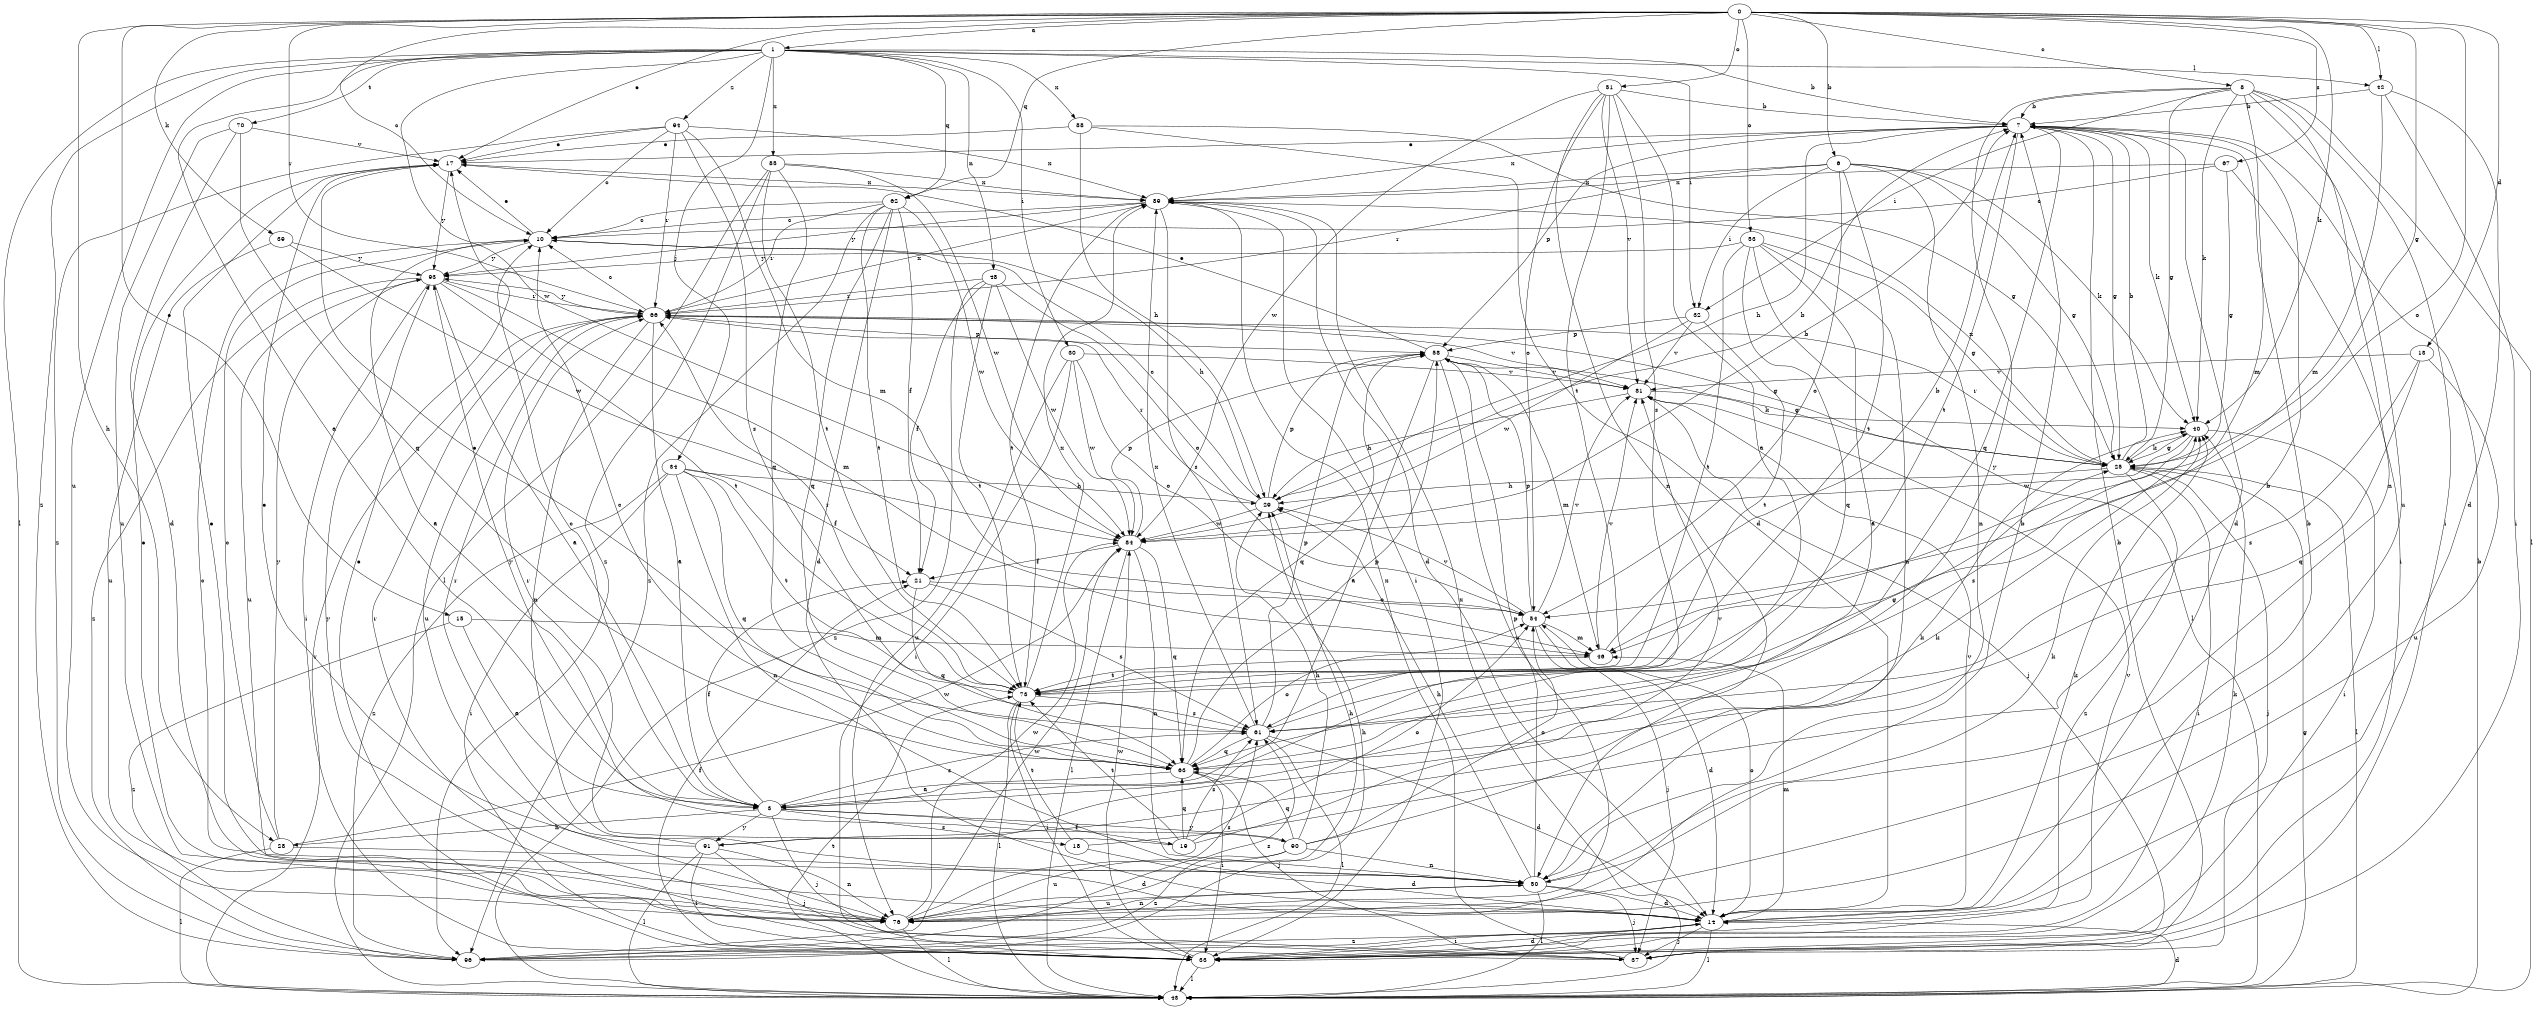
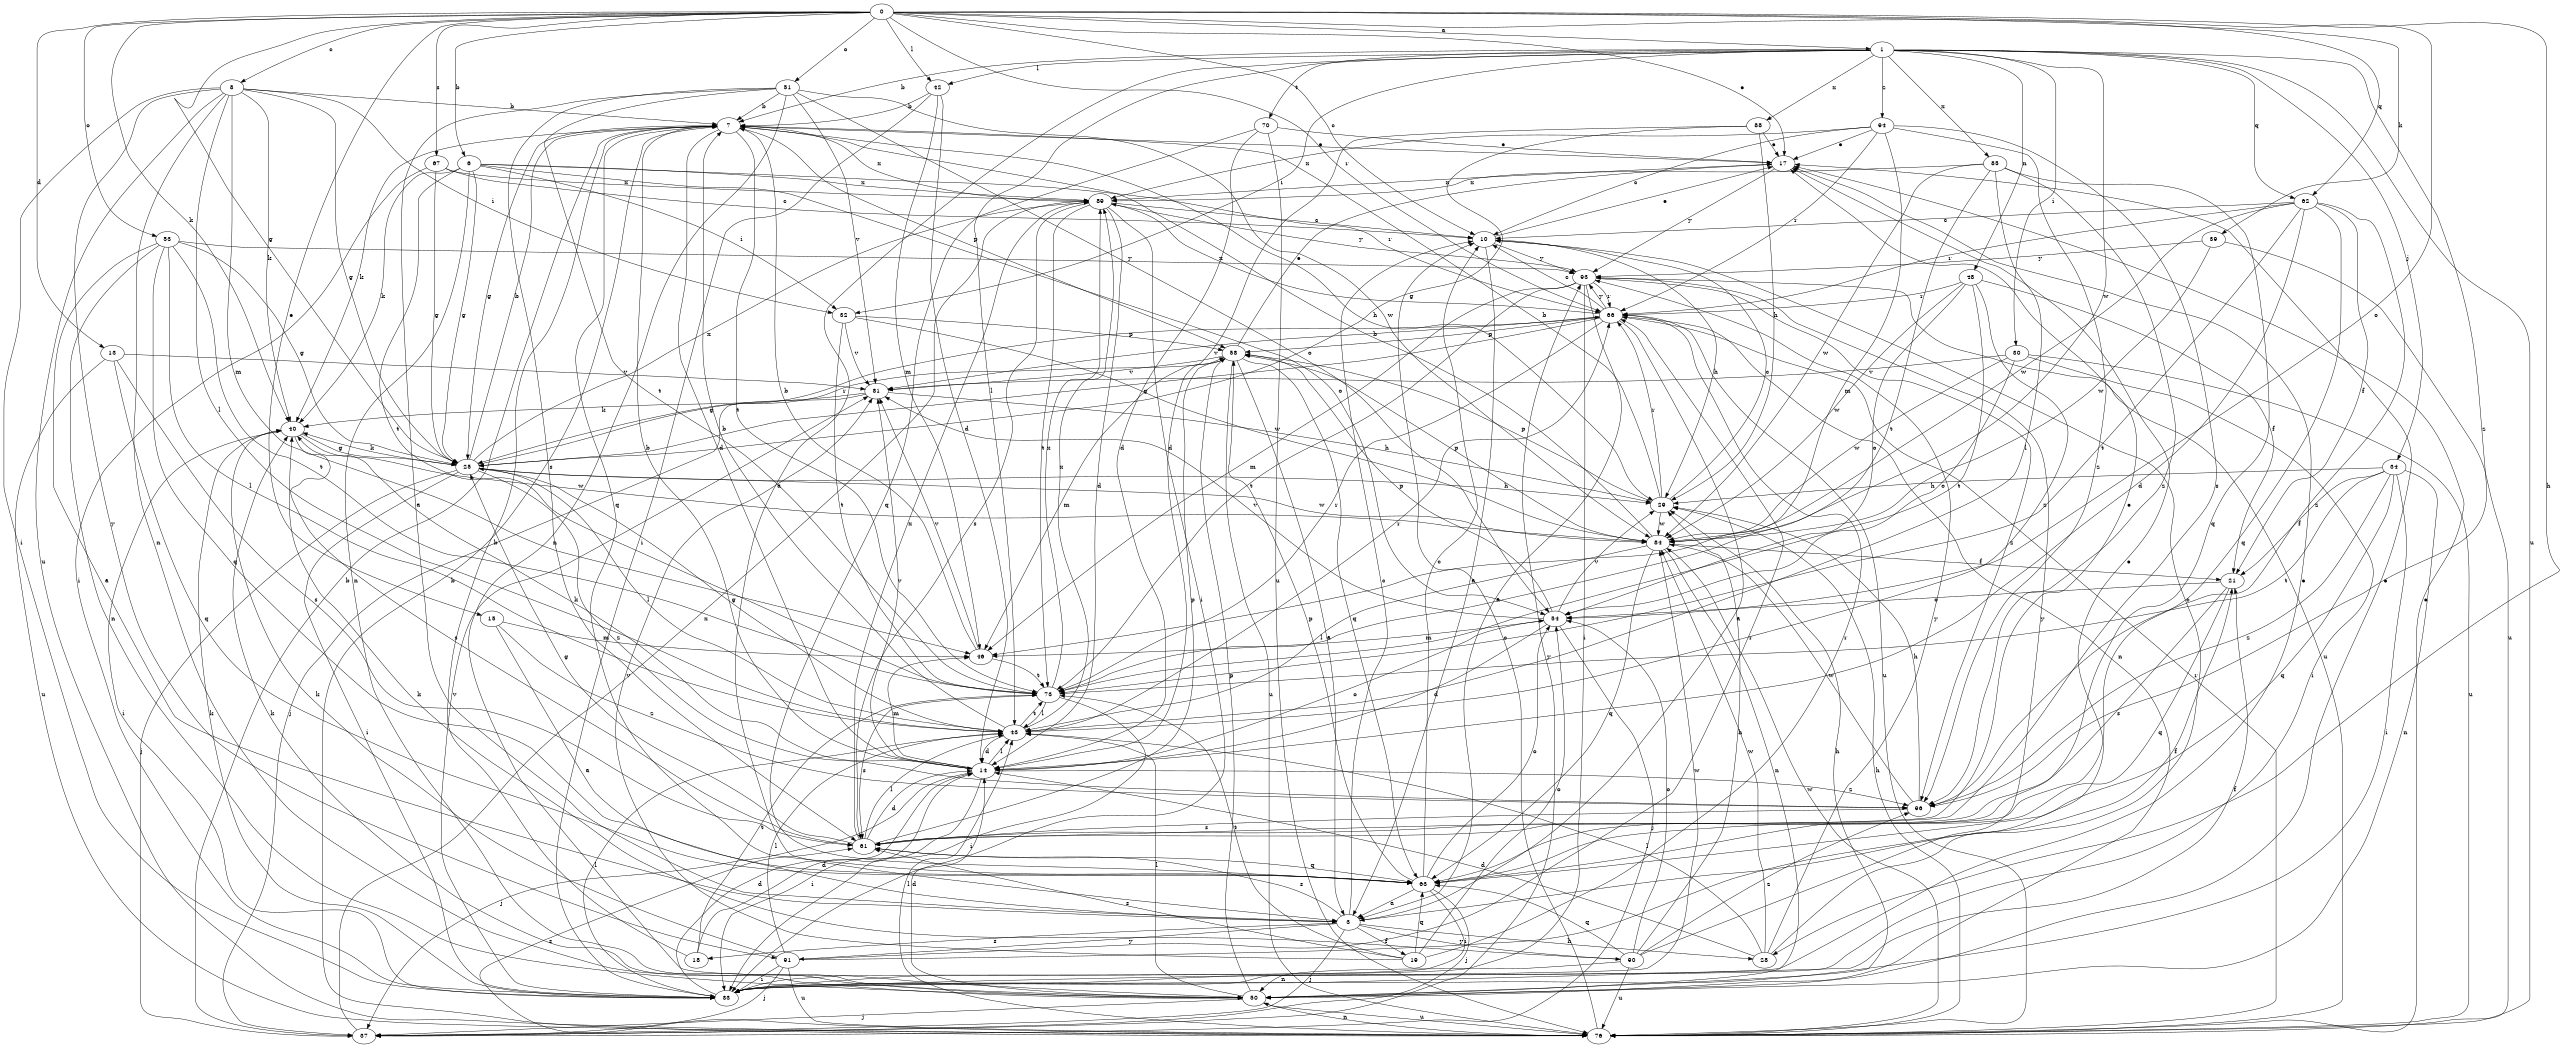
(360, 145) -> (1503, 145)
none -> (1062, 490)
(830, 521) -> (1332, 502)
(849, 884) -> (803, 998)
